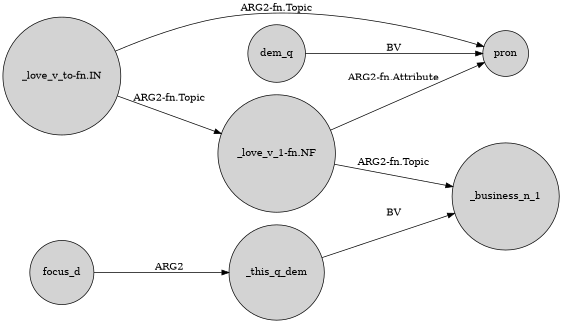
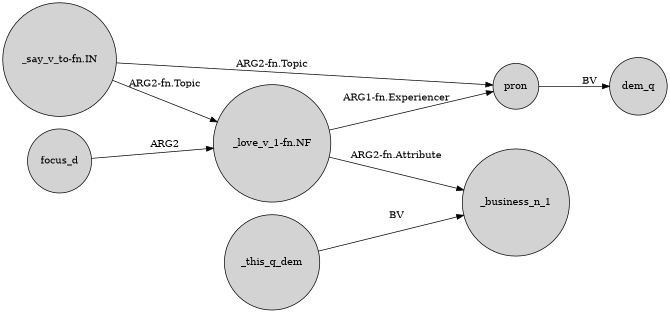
(390, 54) -> (571, 86)
(62, 76) -> (60, 60)
(394, 78) -> (396, 98)
(394, 162) -> (396, 156)
(158, 273) -> (149, 154)
